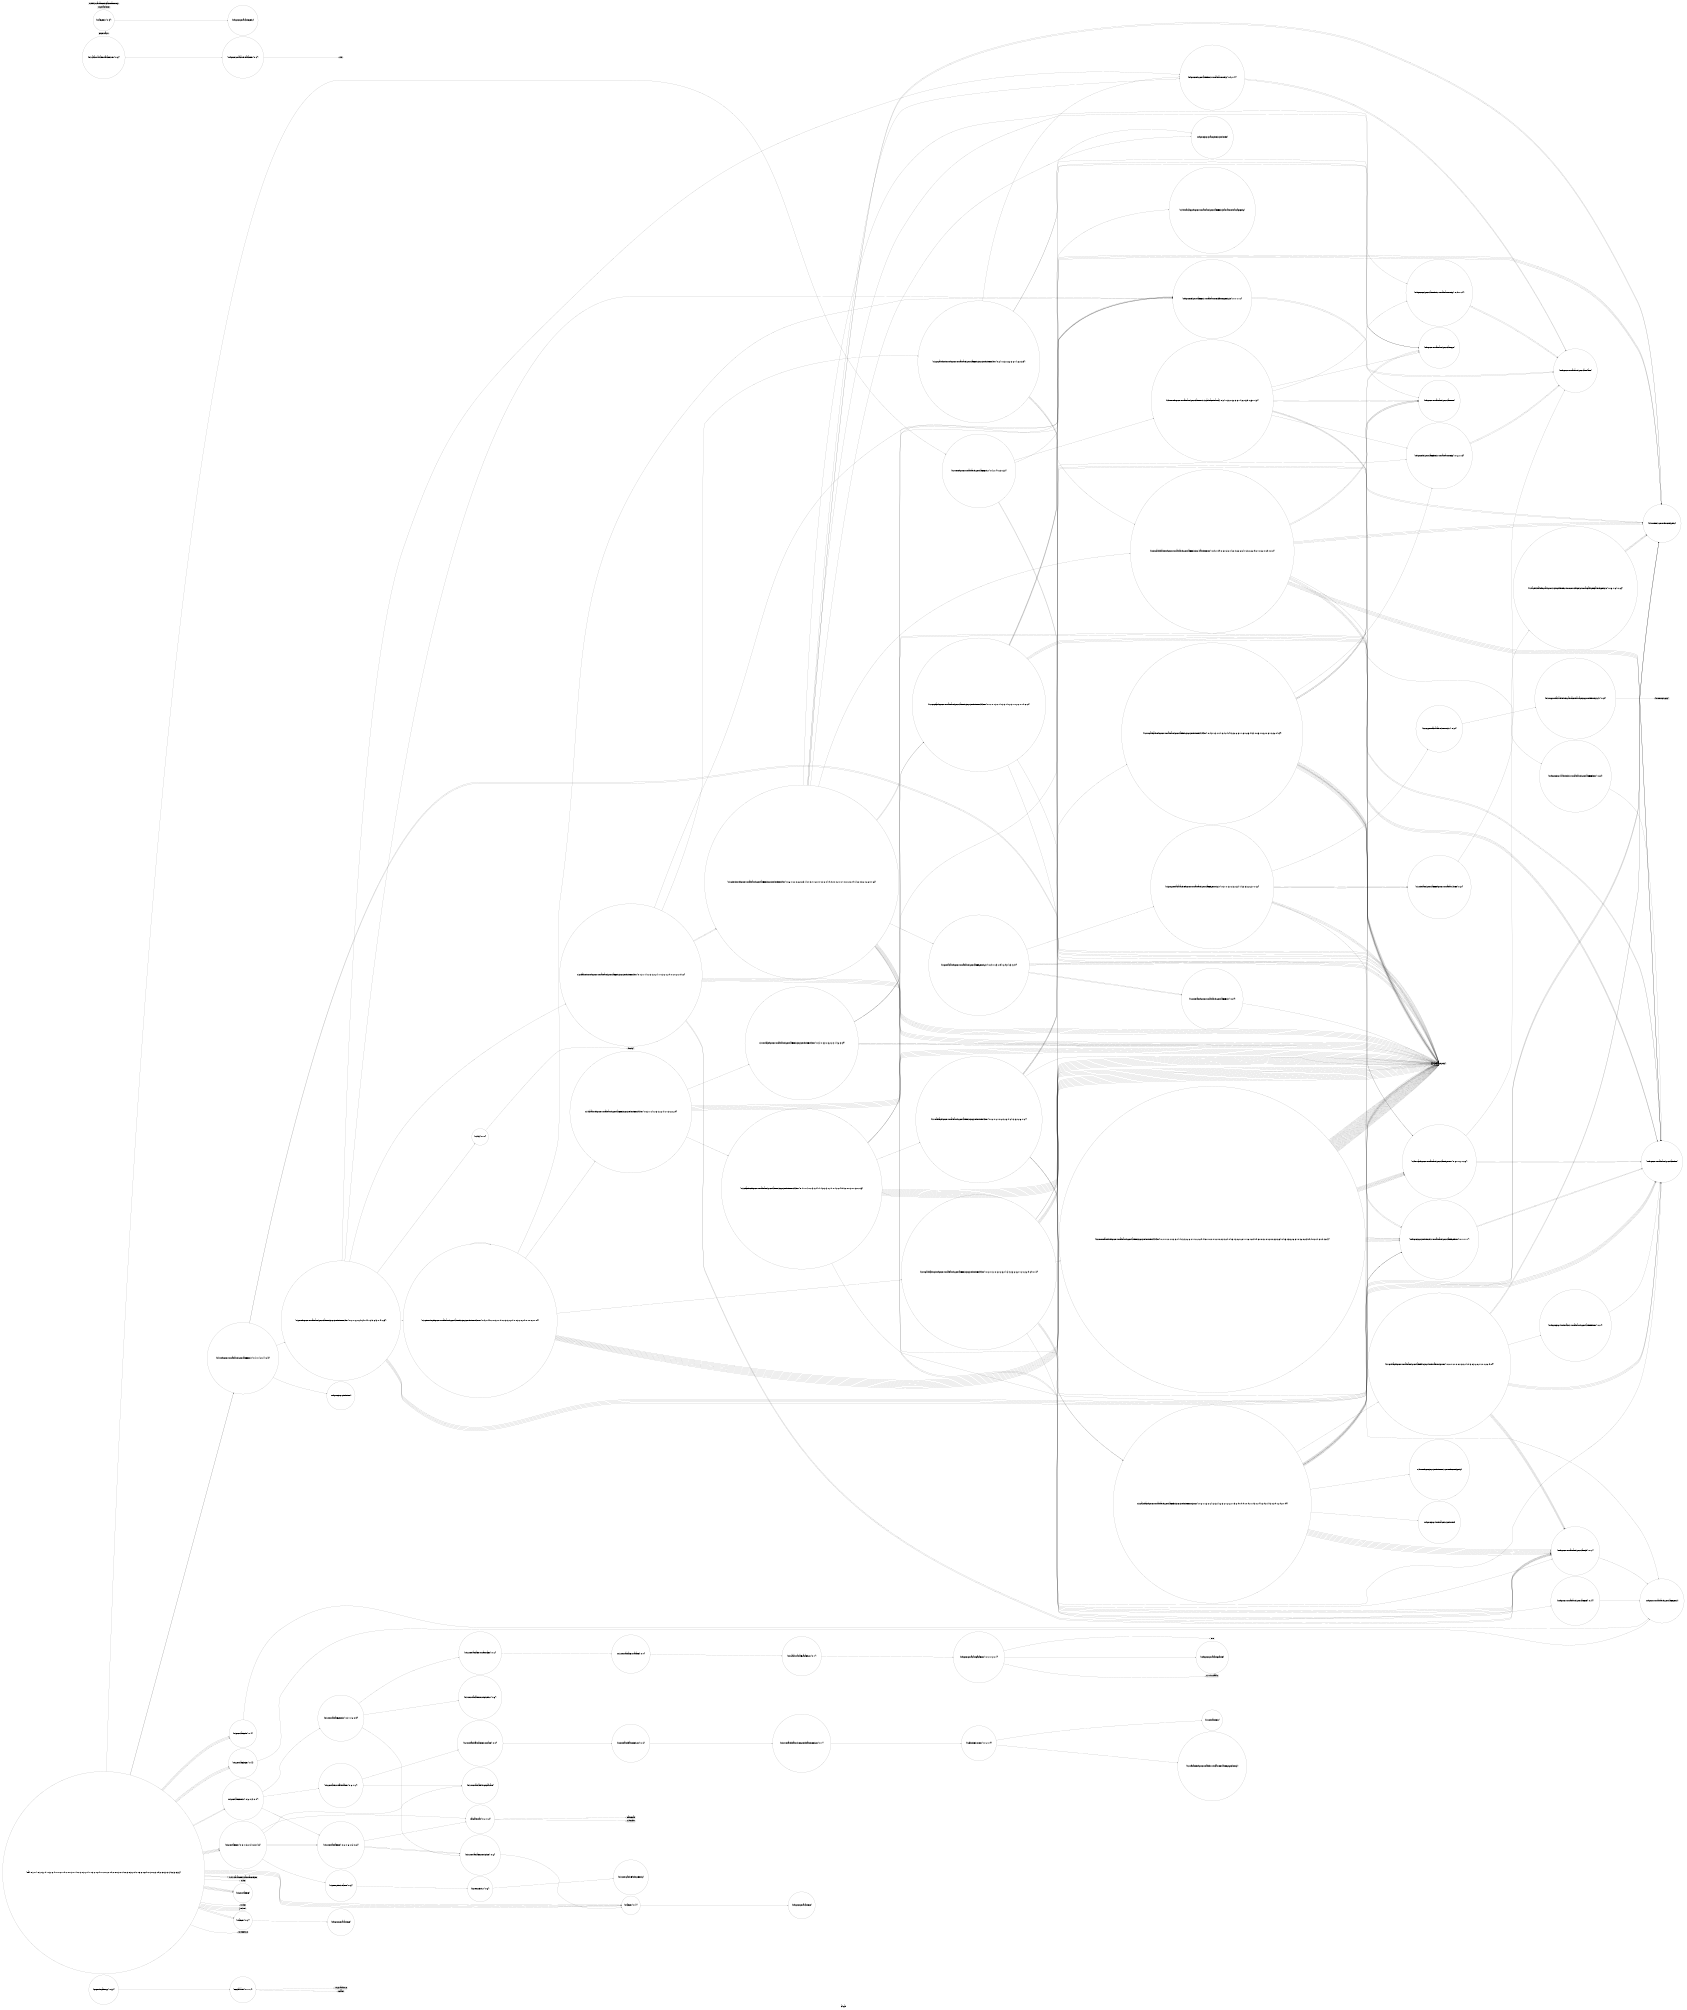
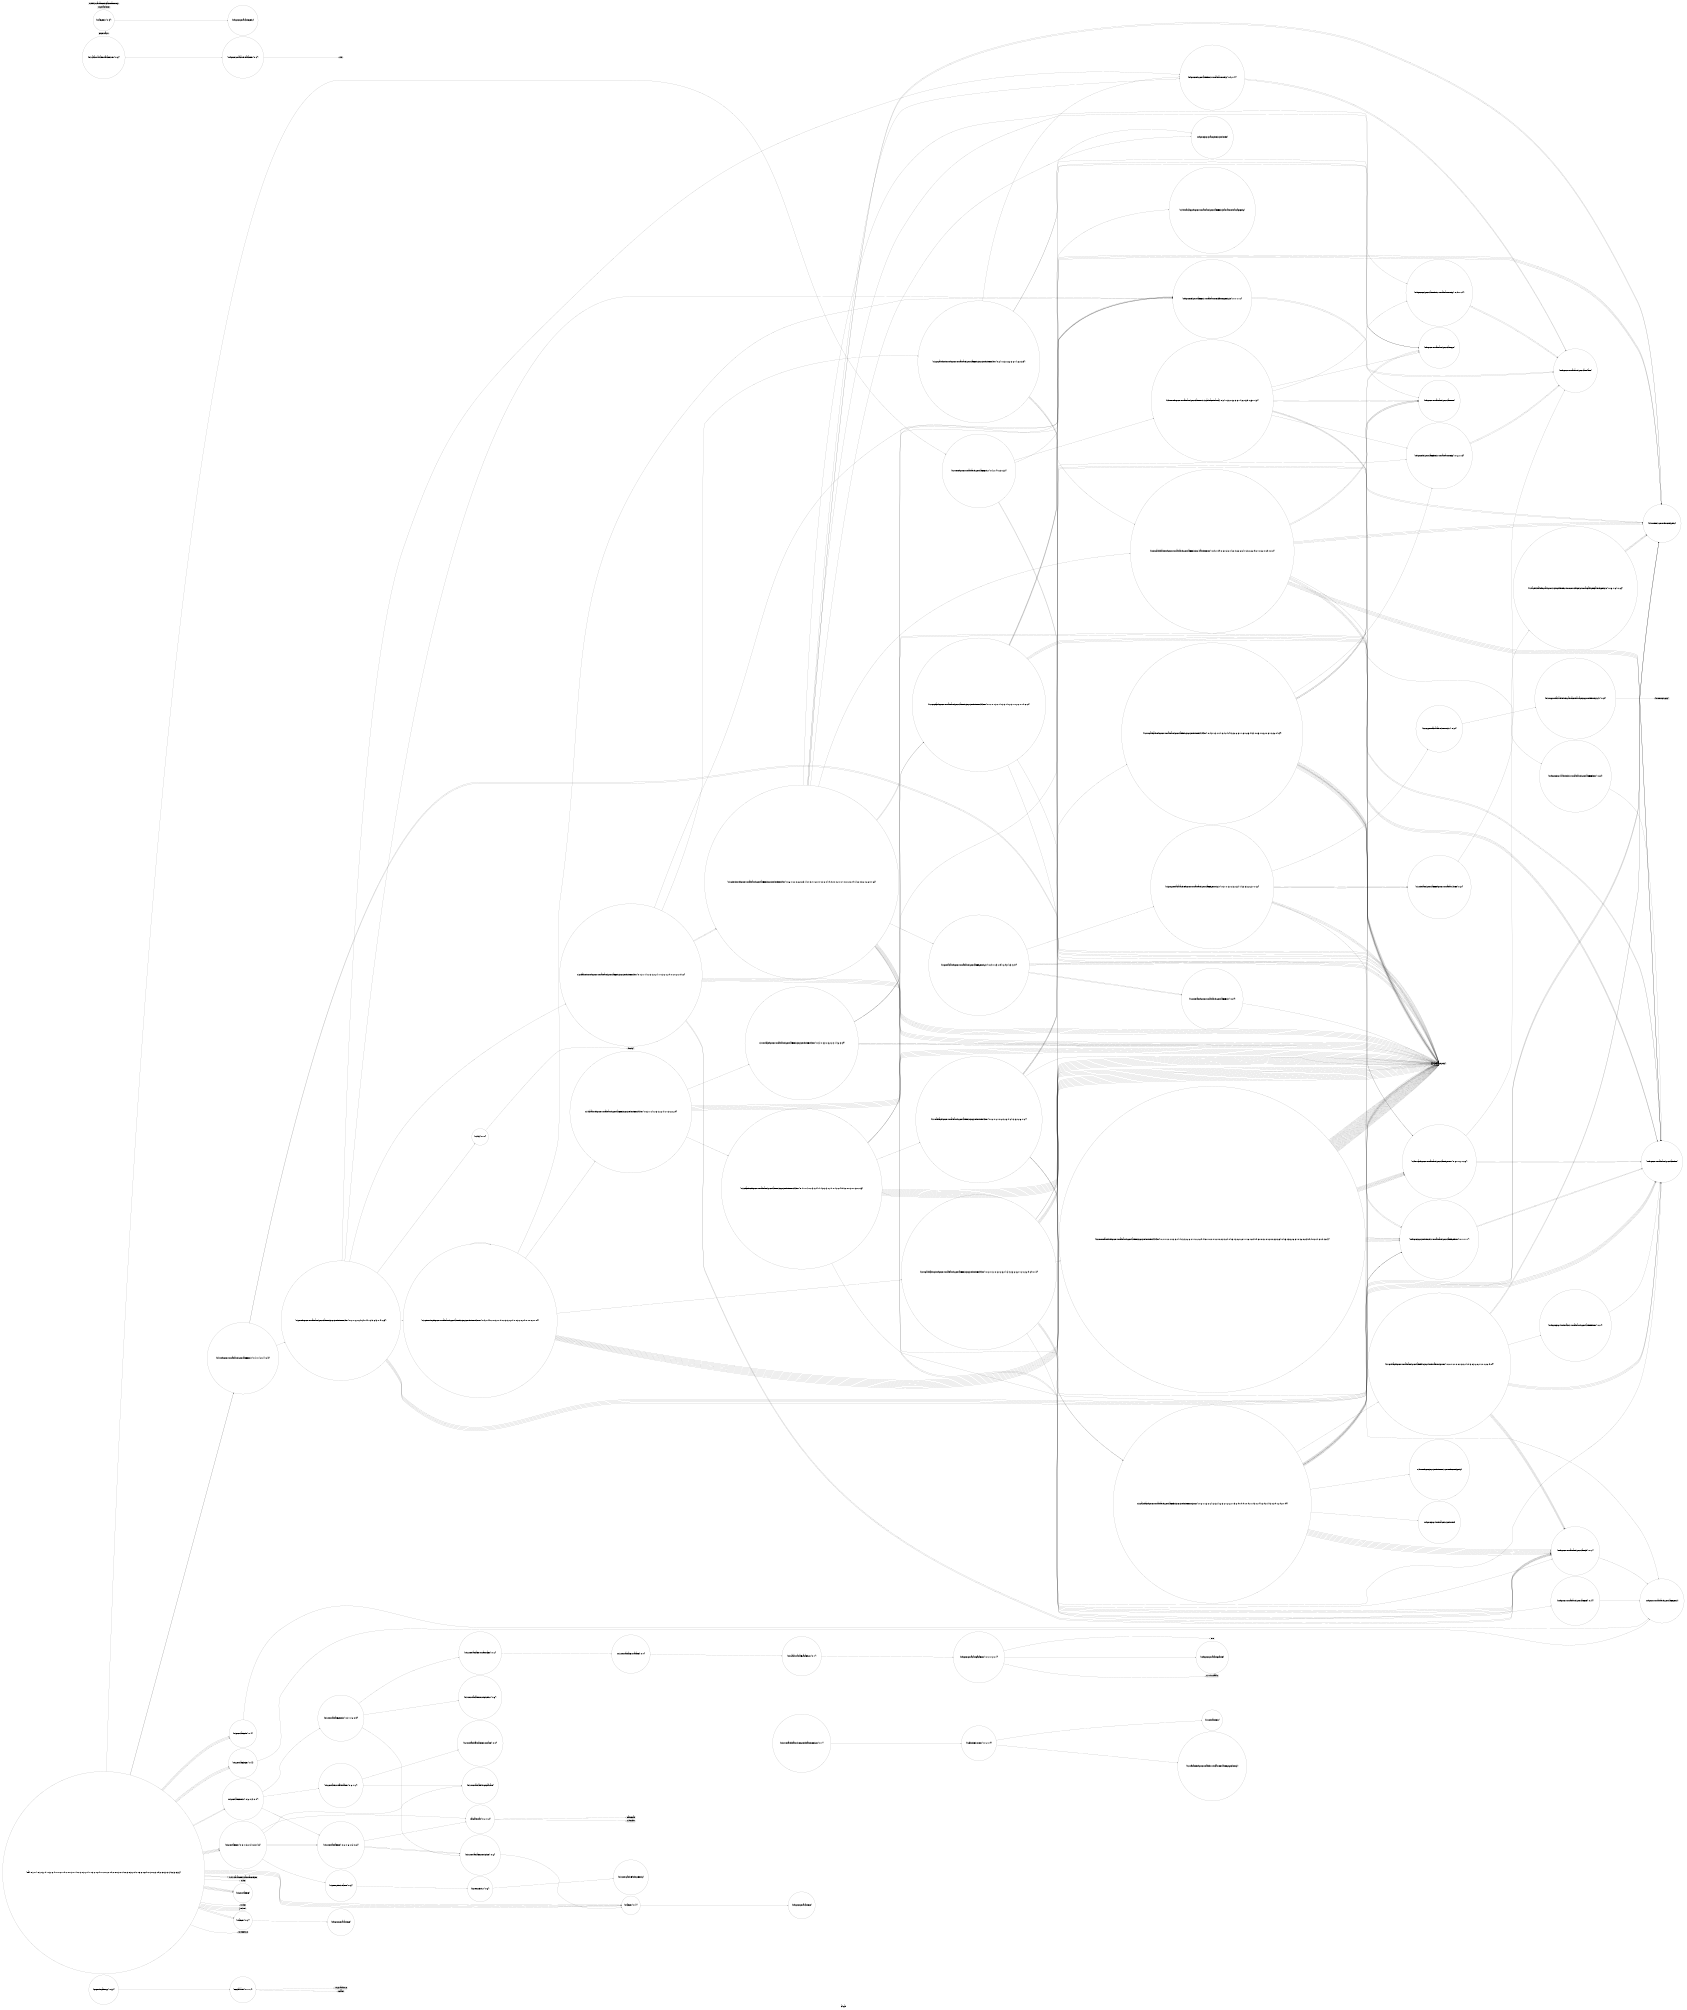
(341, 1396) -> none
(631, 1743) -> none
